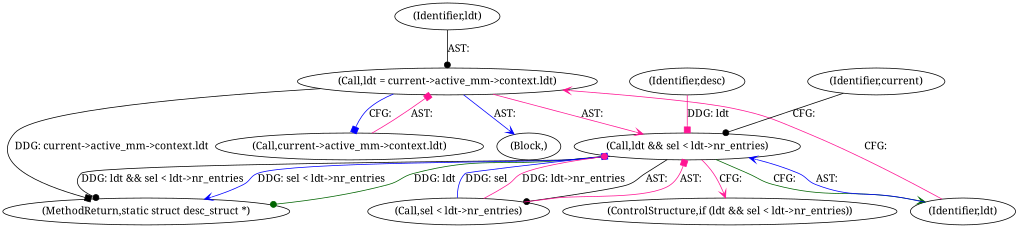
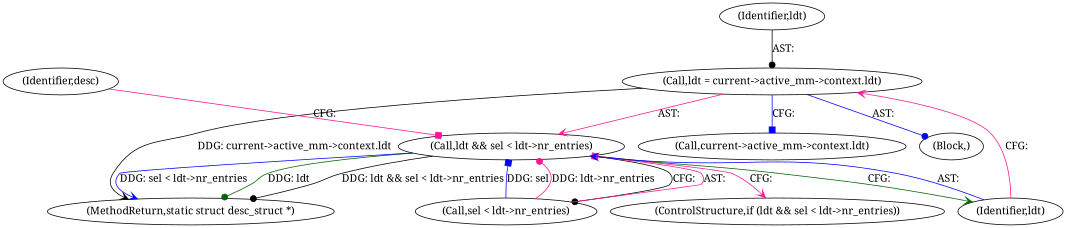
(876, 81) -> none
(110, 108) -> (357, 109)
(486, 112) -> (865, 115)
(709, 114) -> (326, 114)
(398, 117) -> none
(658, 179) -> (685, 179)
